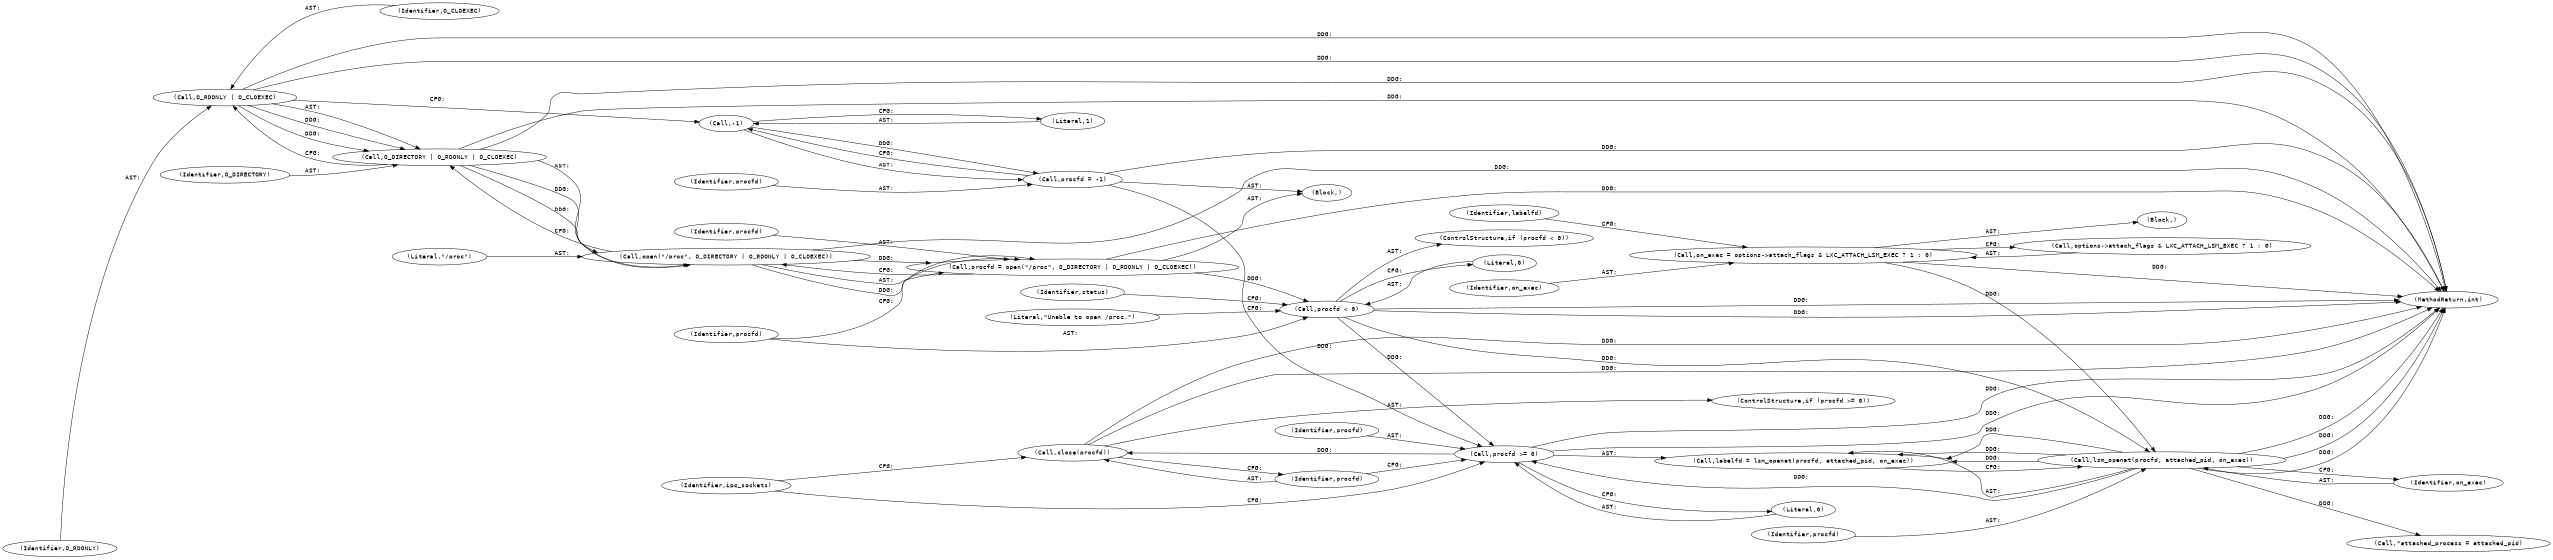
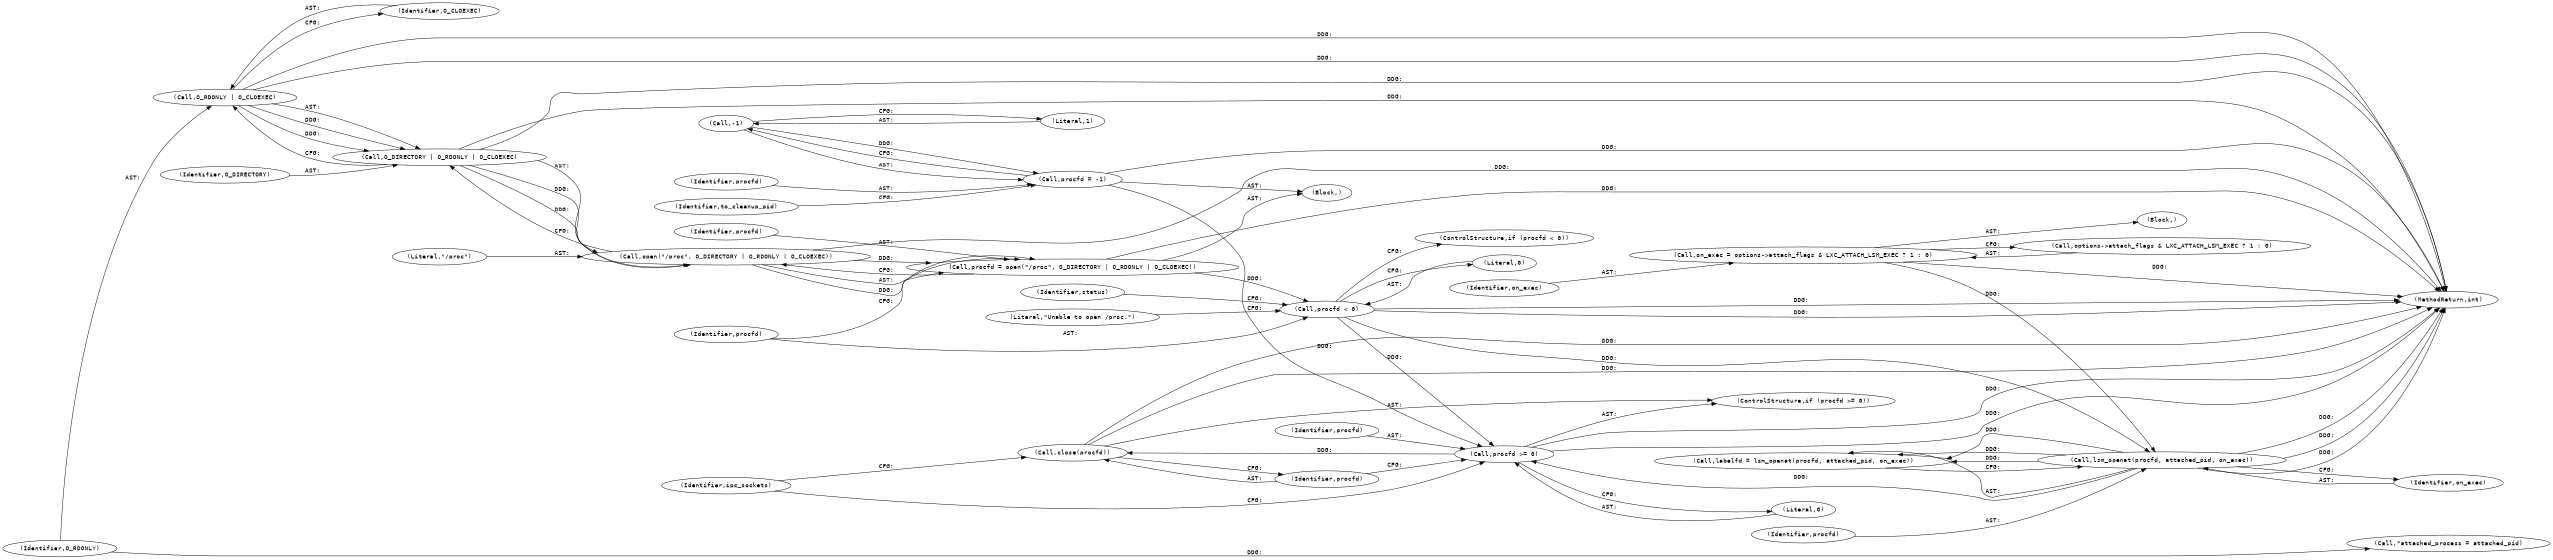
(494, 110) -> (298, 37)
none -> (726, 207)
(1504, 213) -> none
(1397, 251) -> (1397, 251)
(1607, 457) -> (1617, 418)
(2303, 501) -> (1238, 556)
